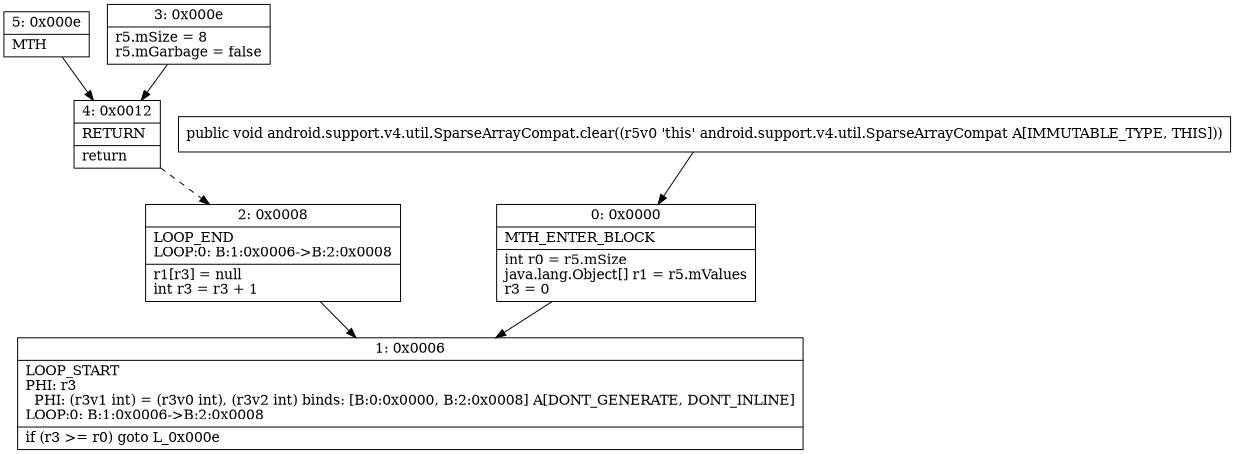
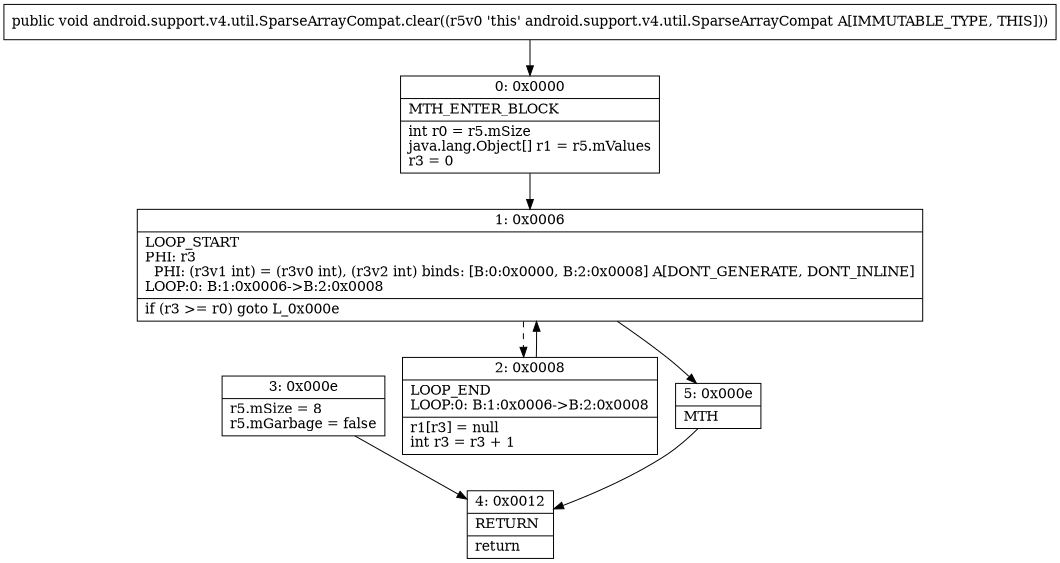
(181, 183) -> (523, 334)
none -> (654, 348)
